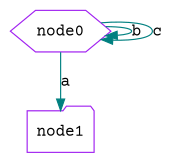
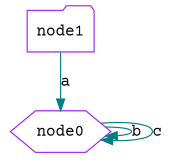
(61, 76) -> (61, 76)
